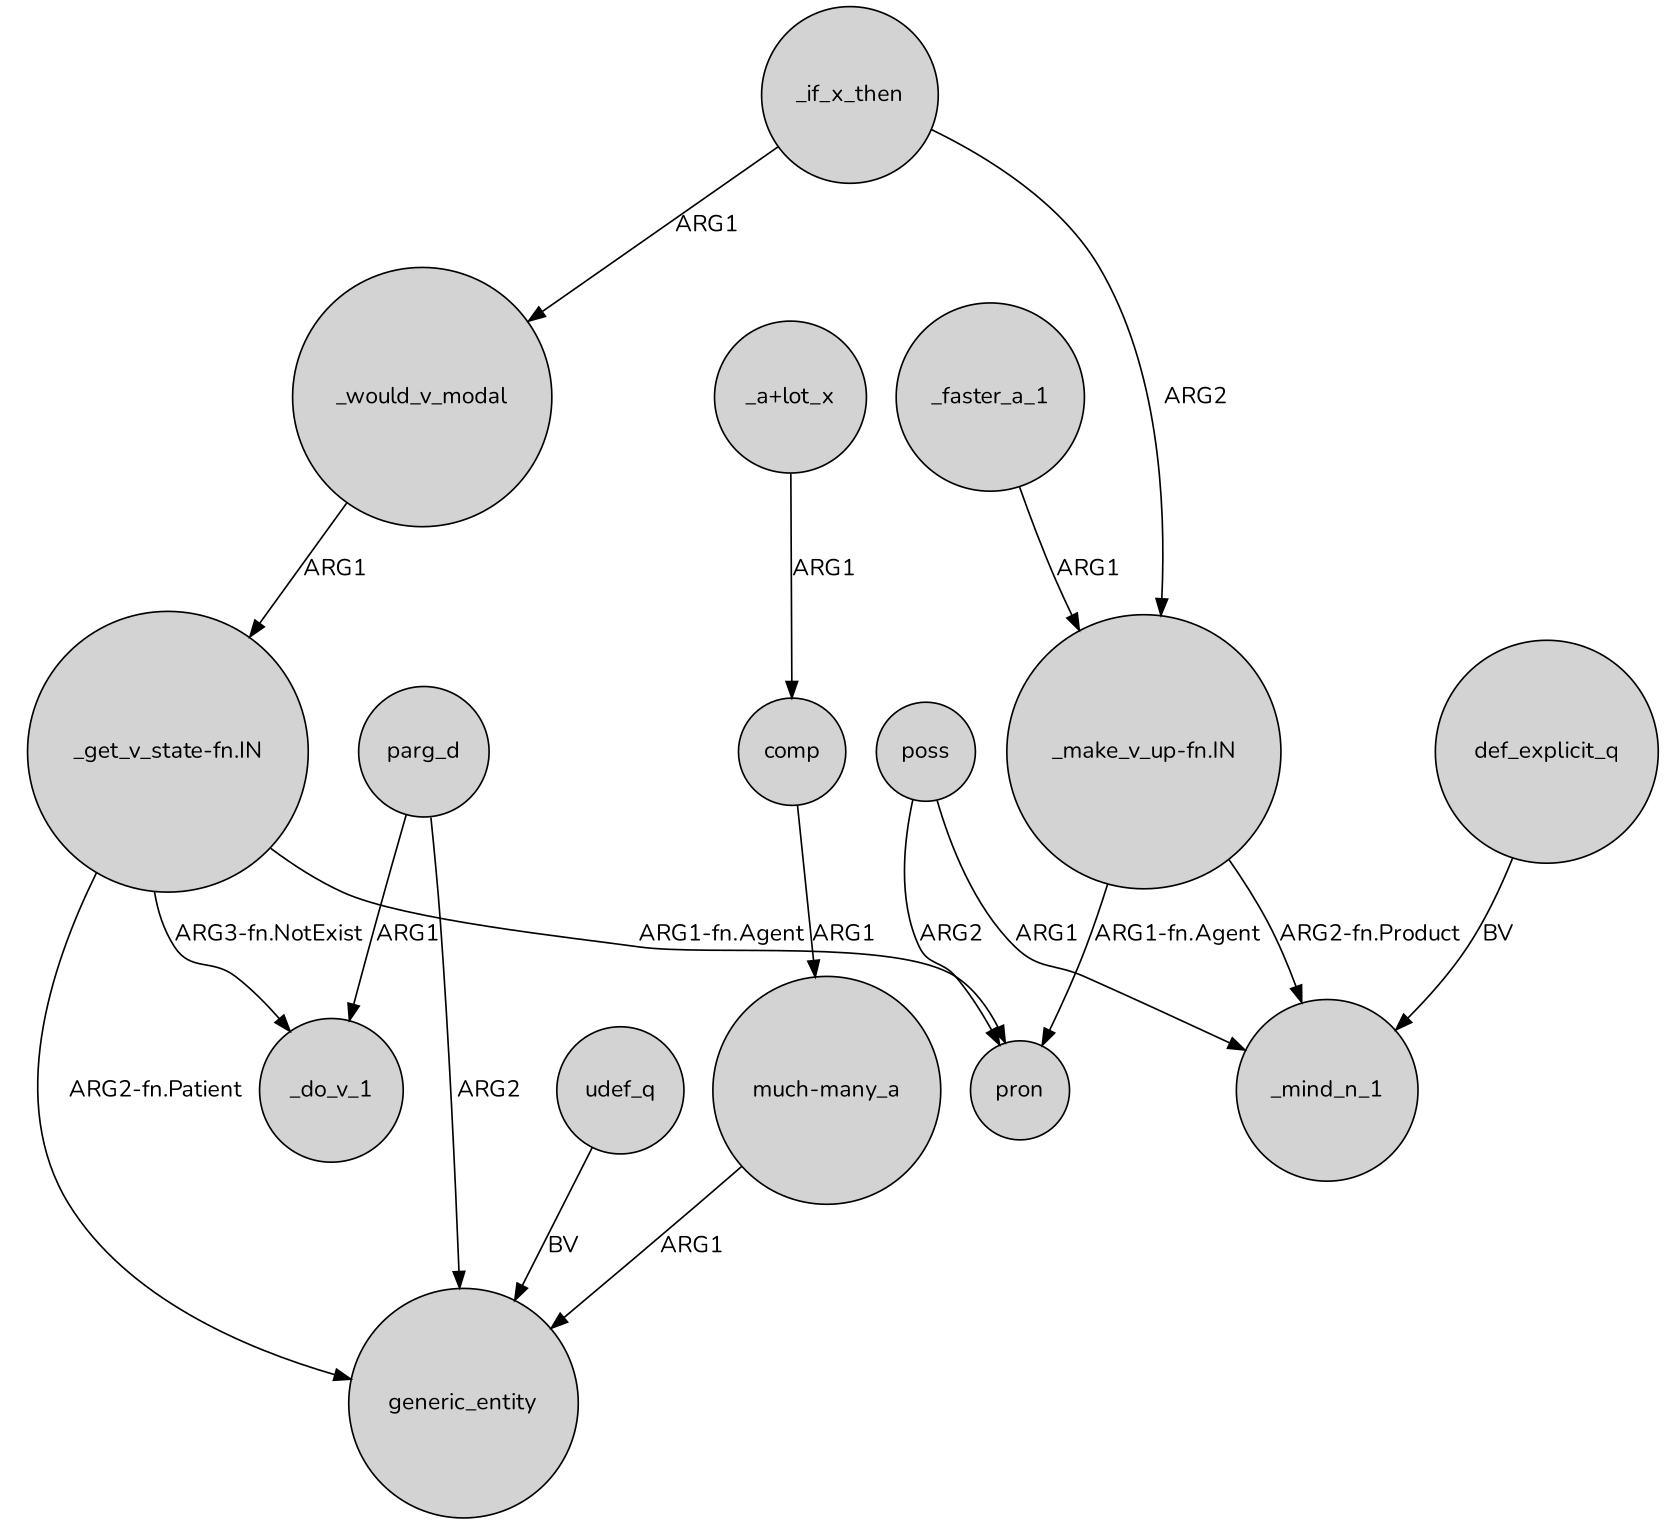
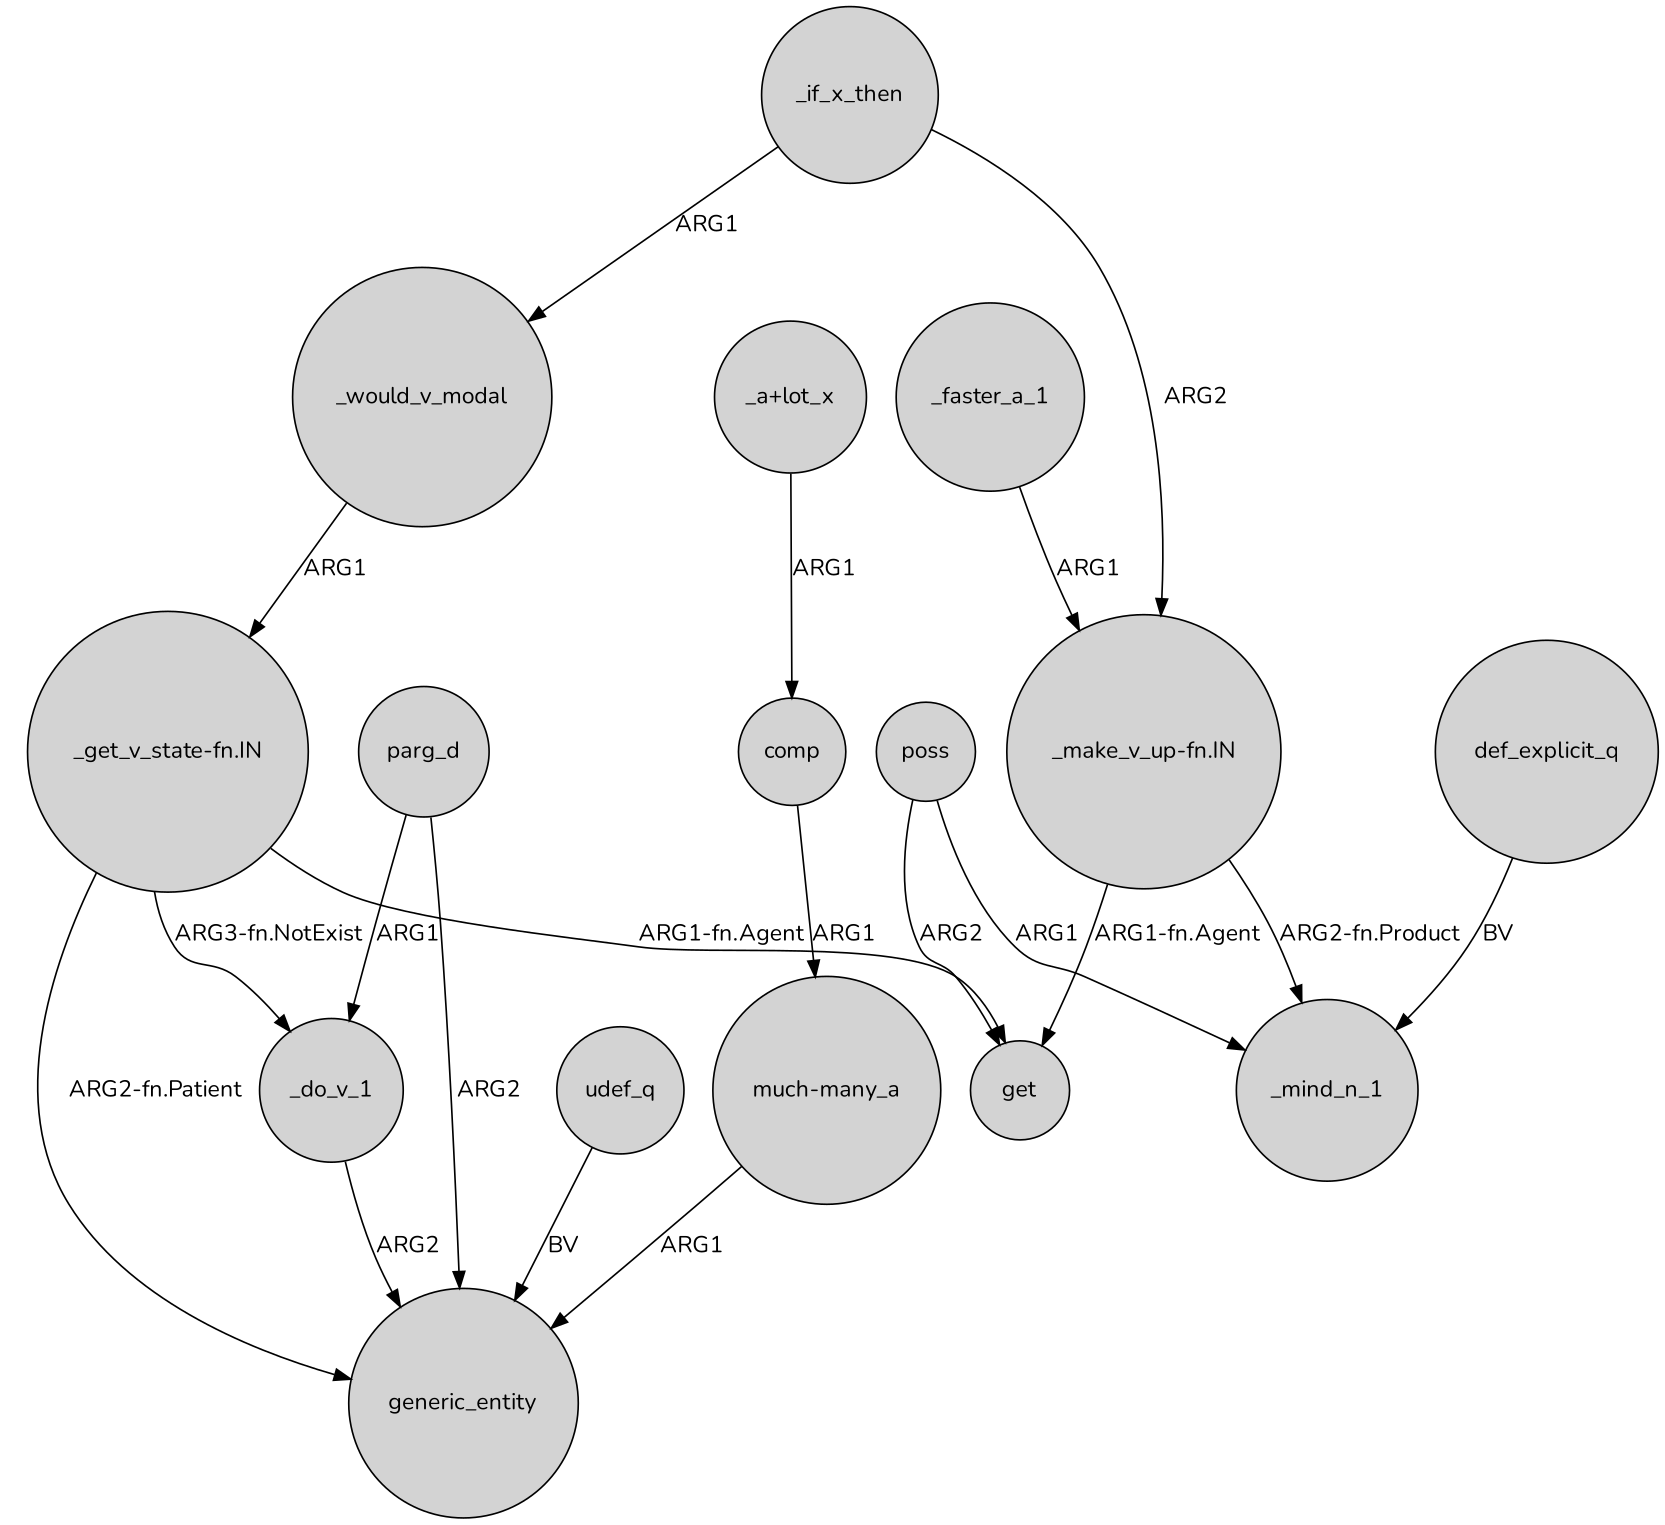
(1020, 1090) -> (1020, 1090)
none -> (364, 1228)
